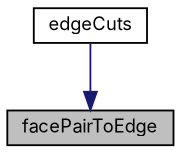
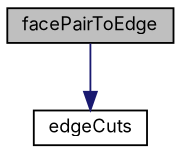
(90, 68) -> (90, 68)
